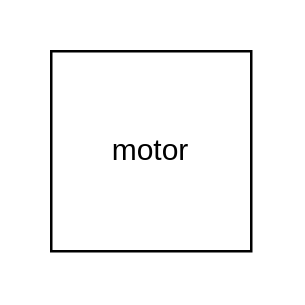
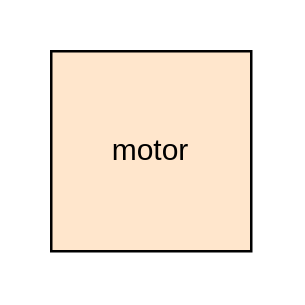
(151, 151) -> (151, 151)
